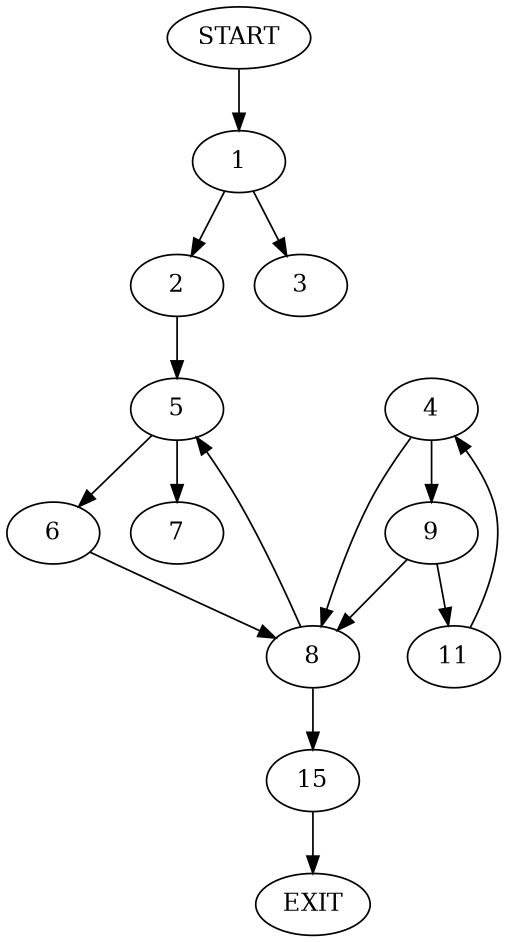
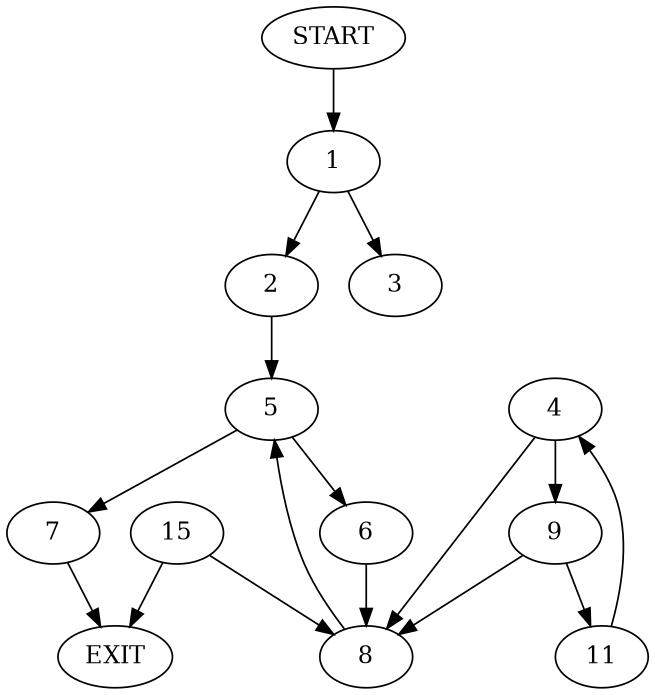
none -> (80, 587)
(313, 710) -> (264, 590)
